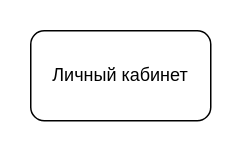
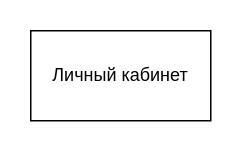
(121, 76) -> (121, 76)
